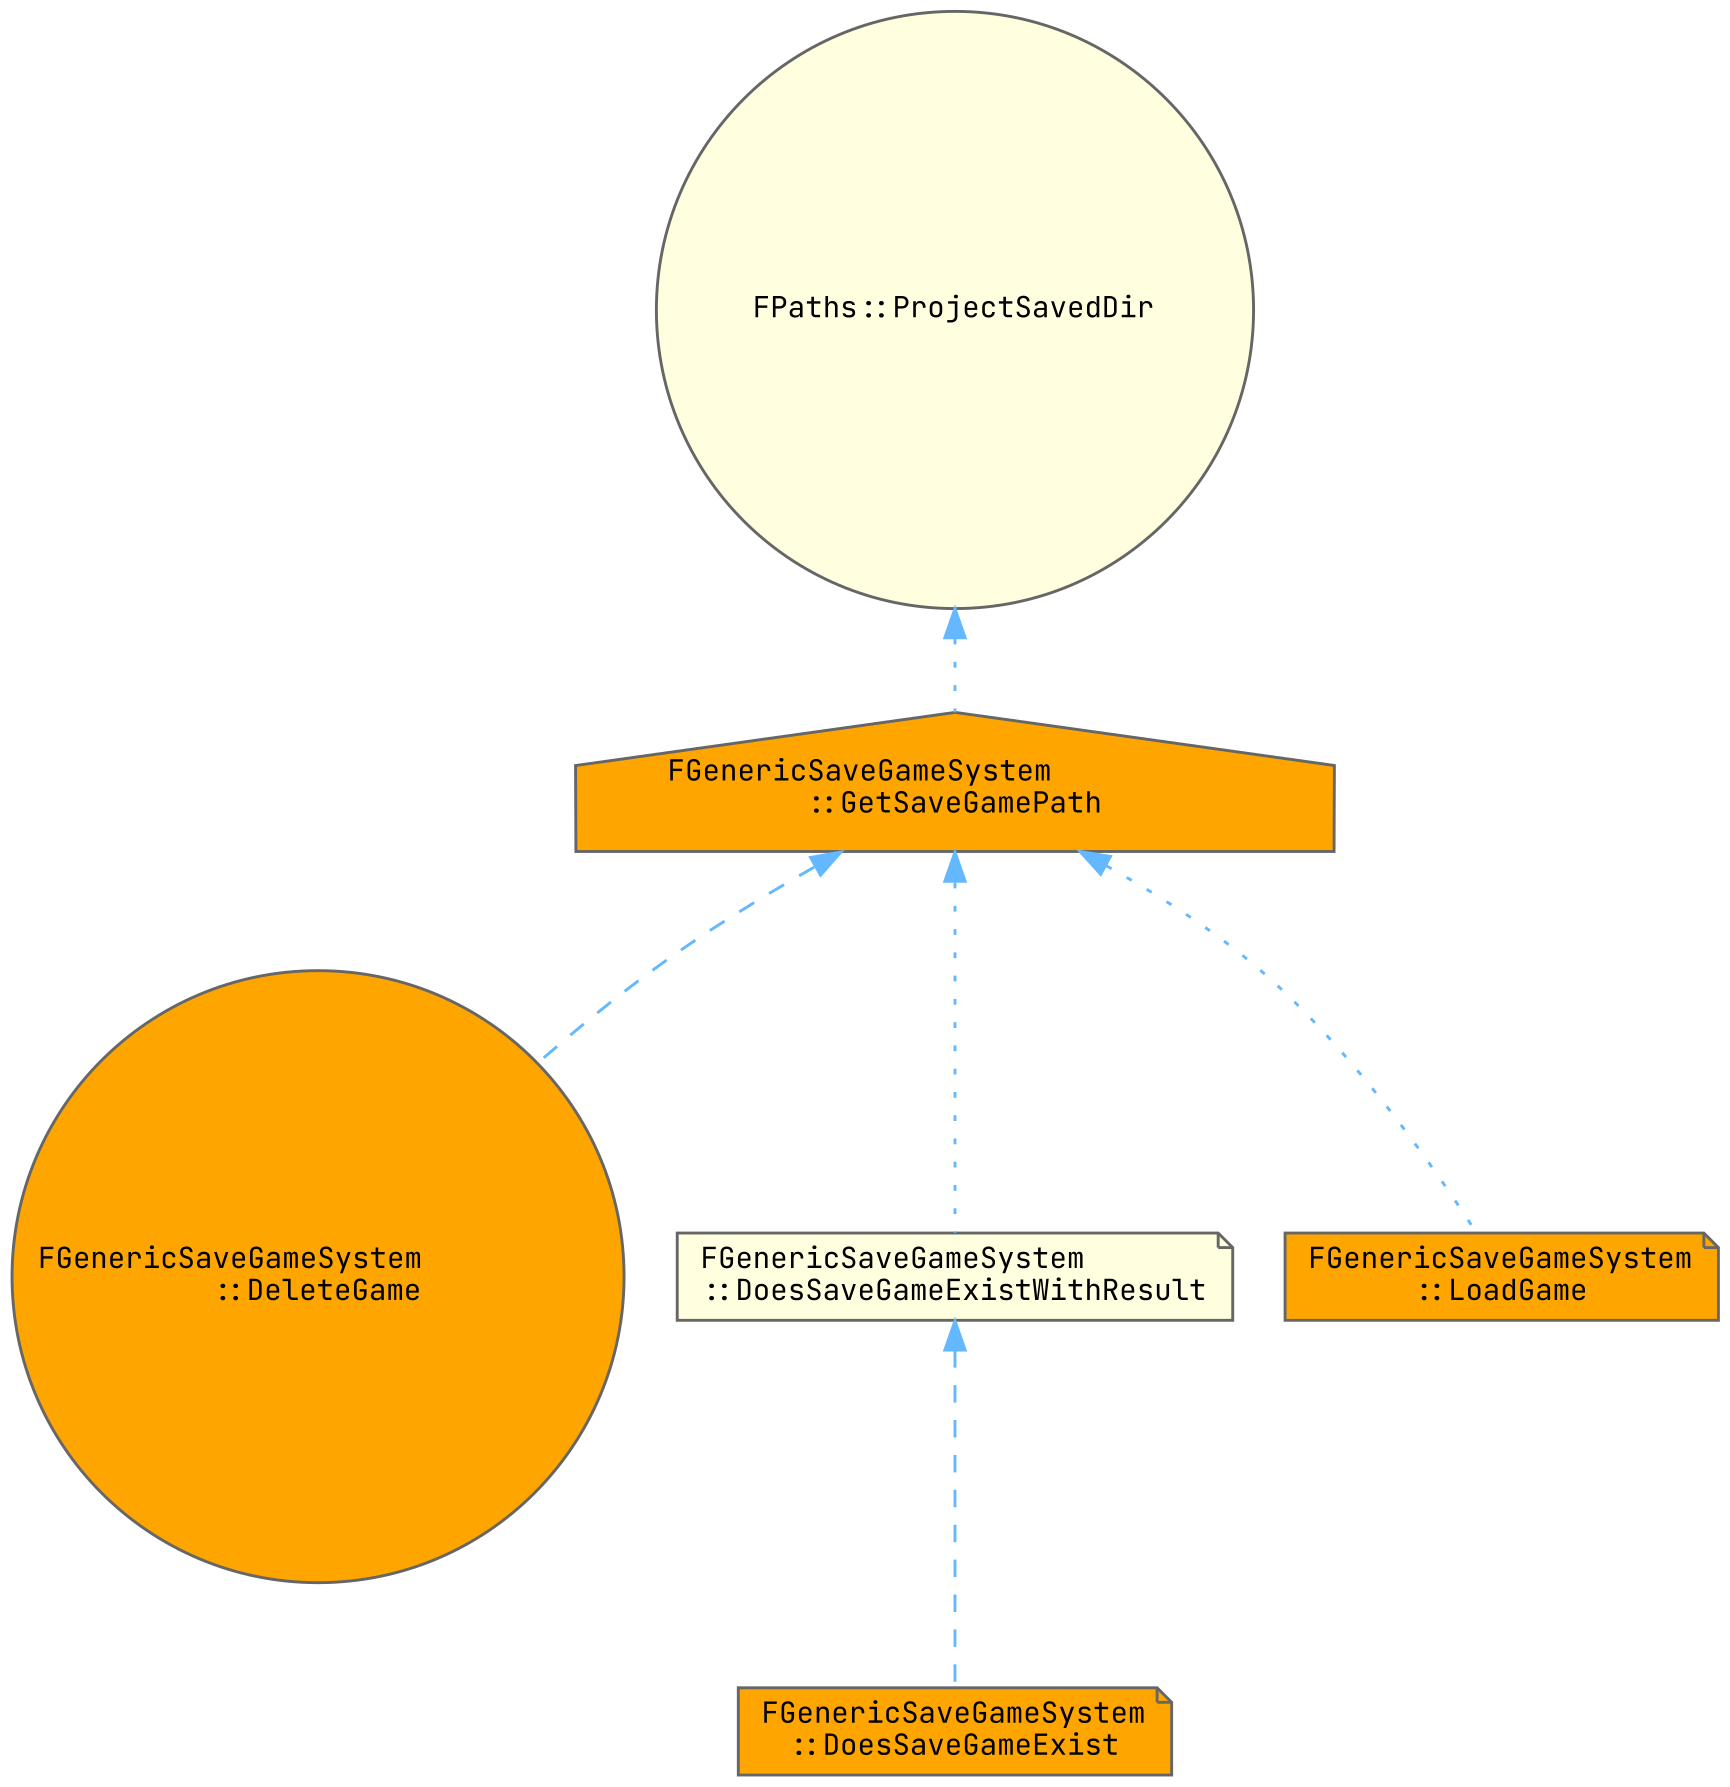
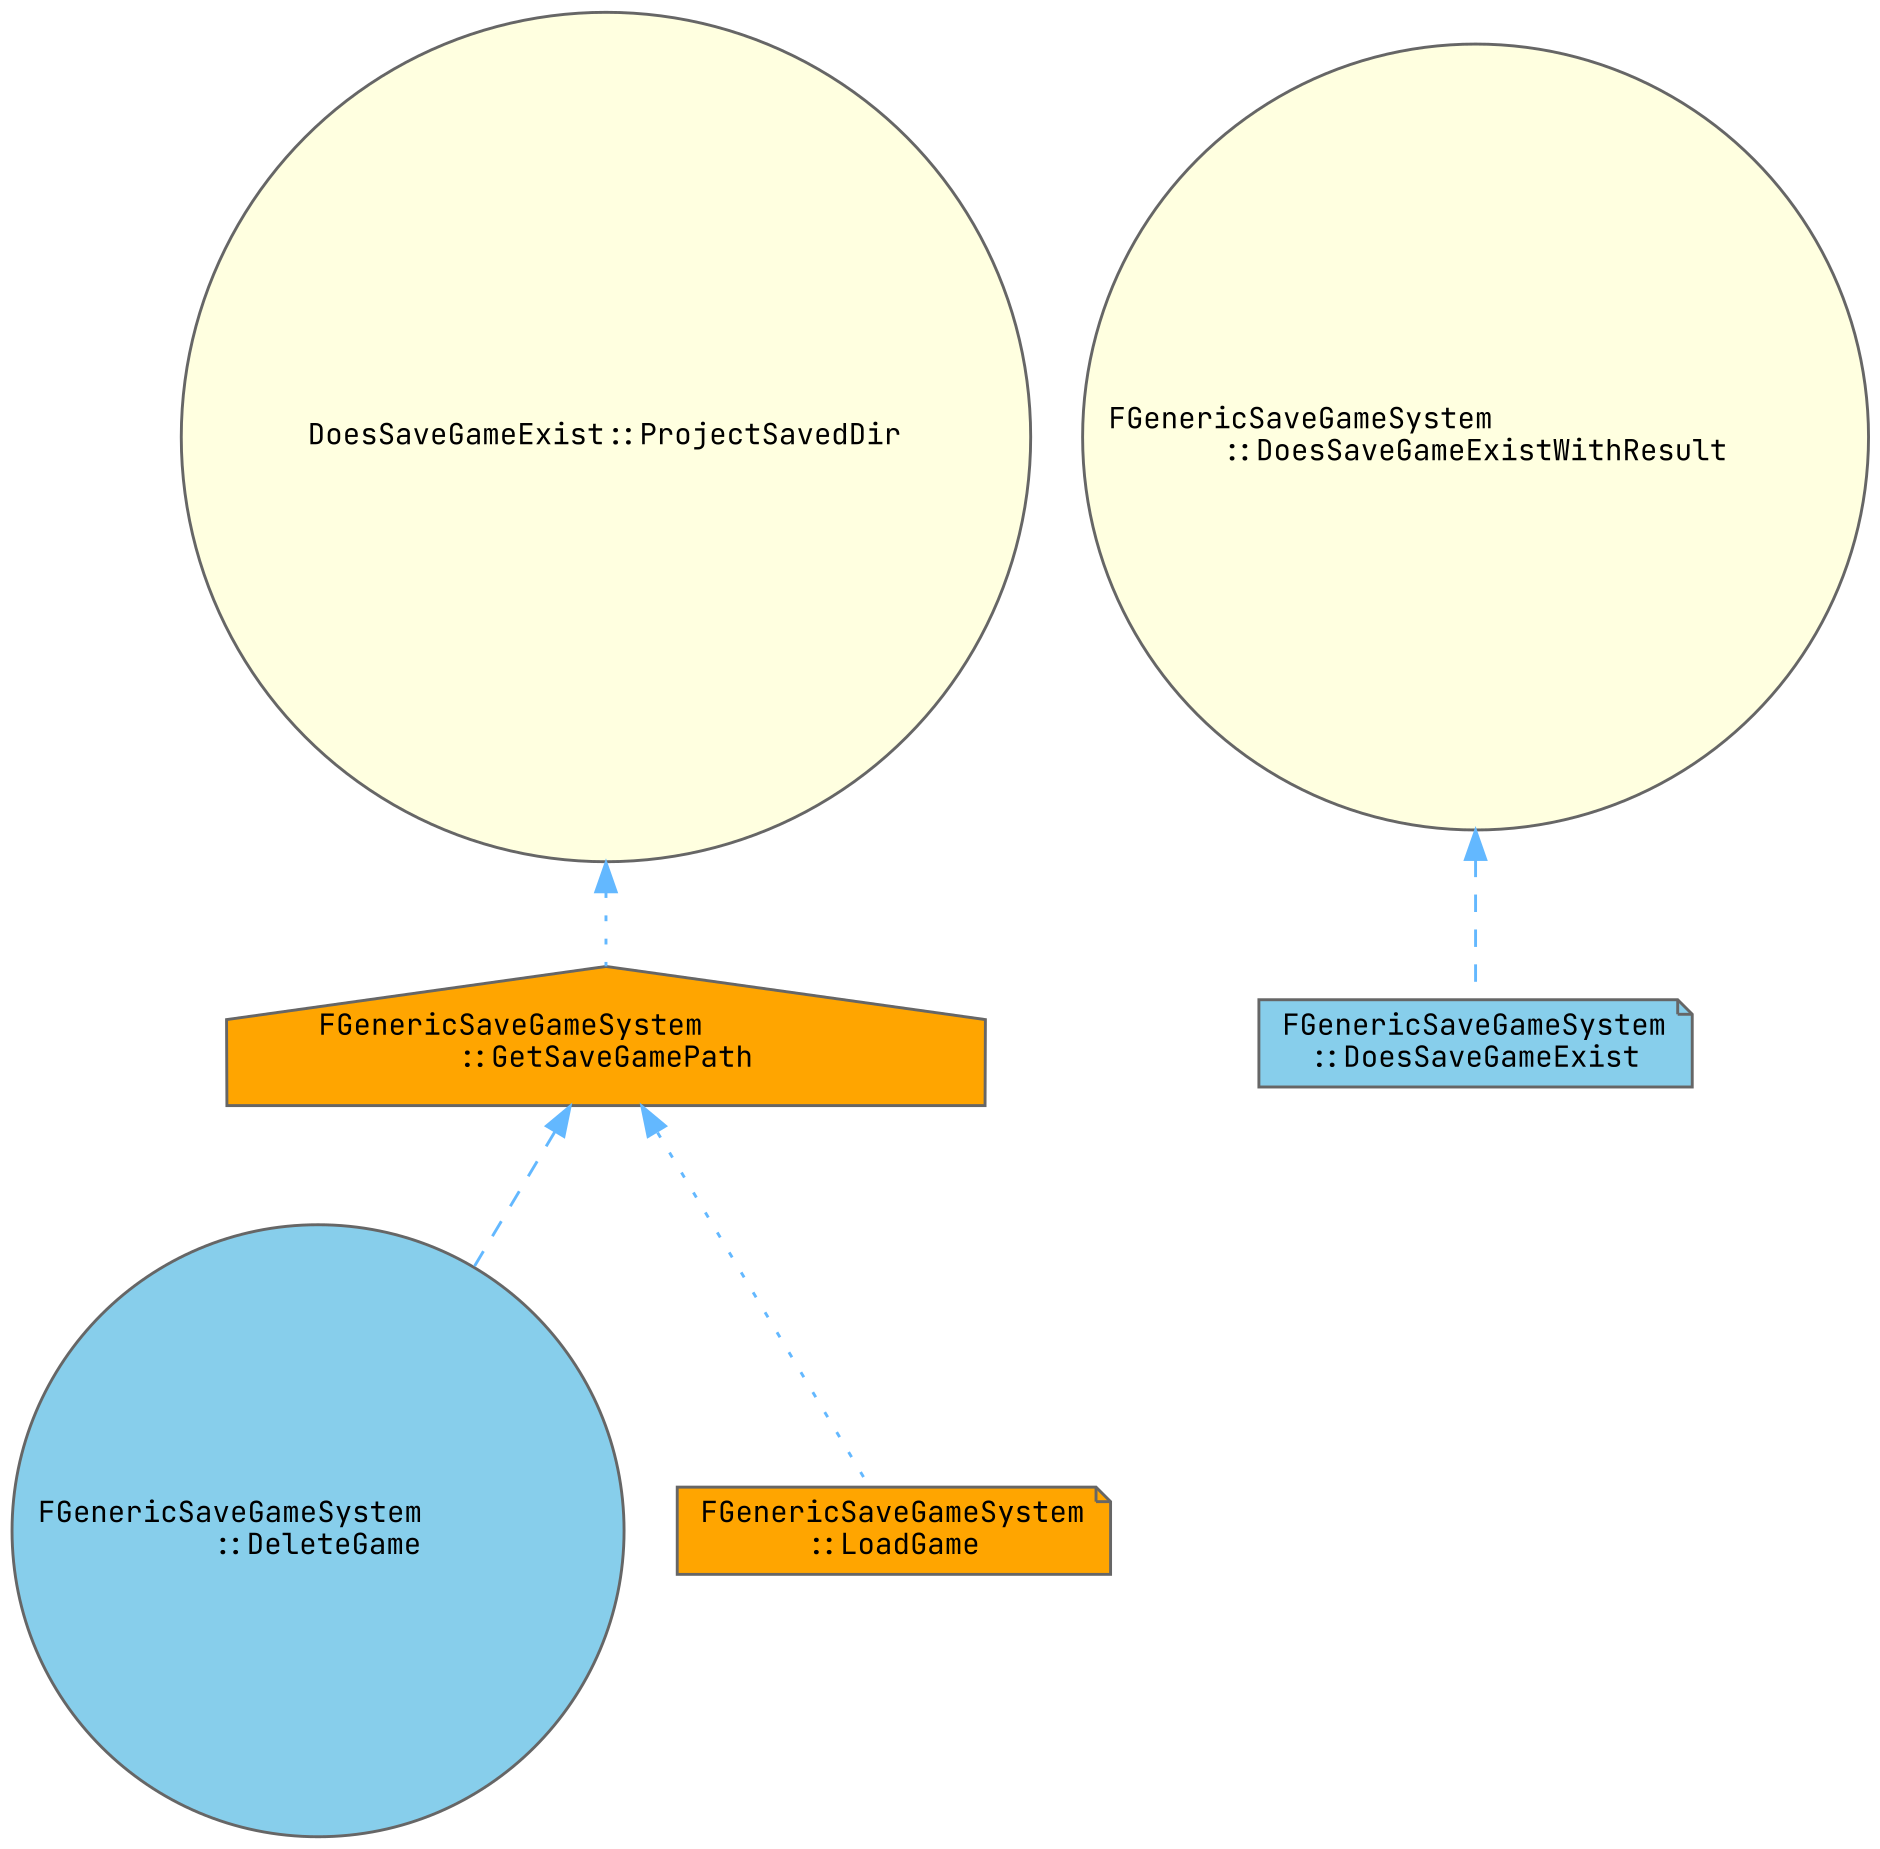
(955, 310) -> (606, 437)
(955, 1058) -> none
(318, 1277) -> (318, 1531)
(955, 1277) -> (1476, 437)
(955, 1731) -> (1476, 1043)
